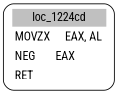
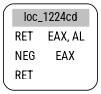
(58, 37) -> (50, 37)
